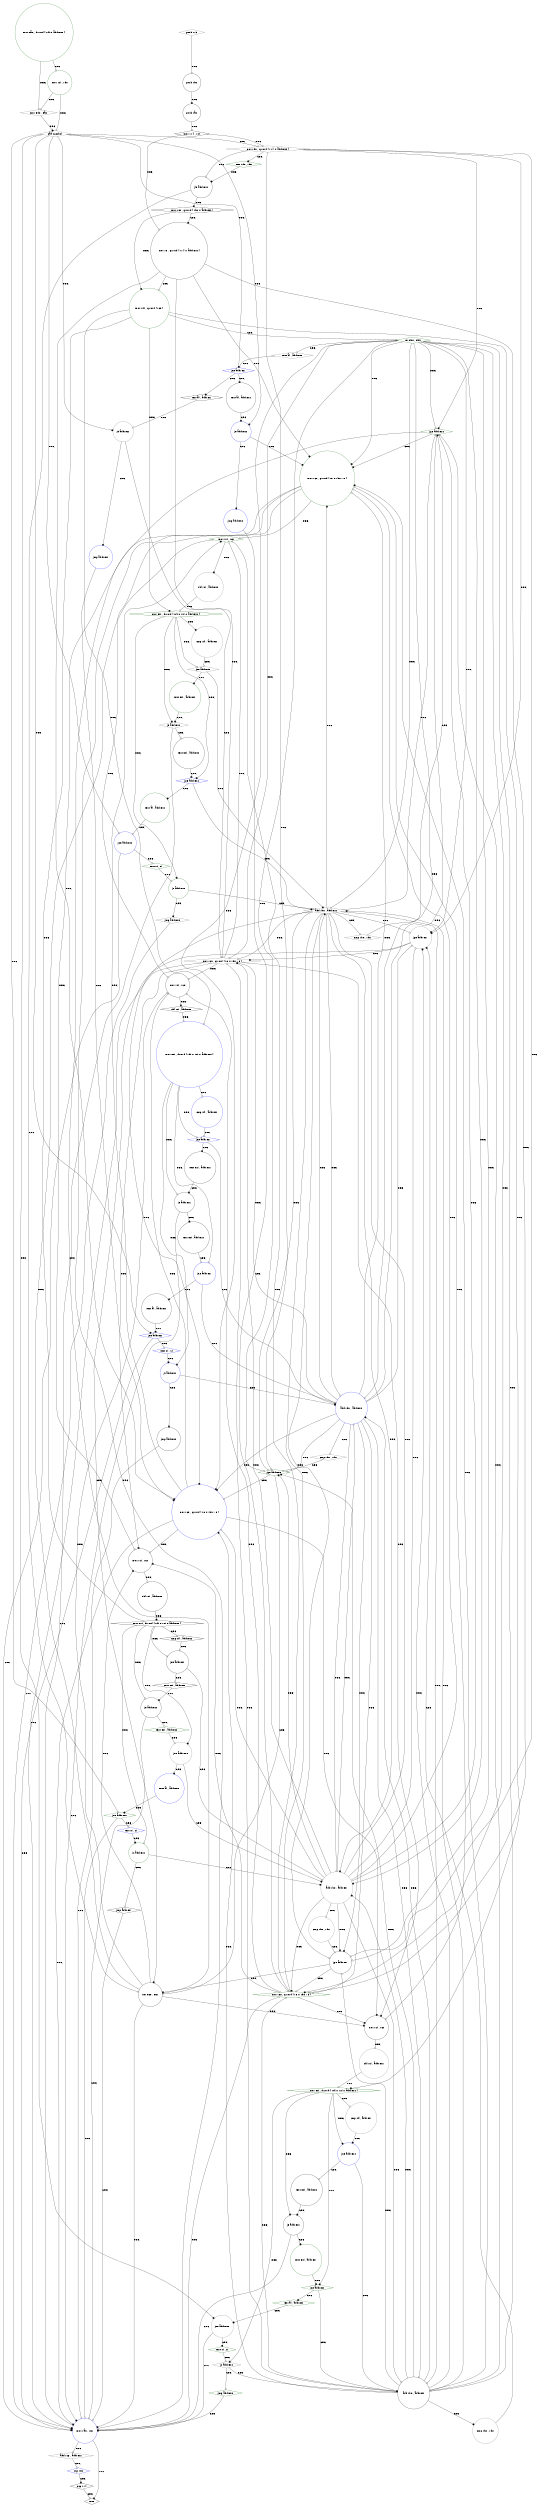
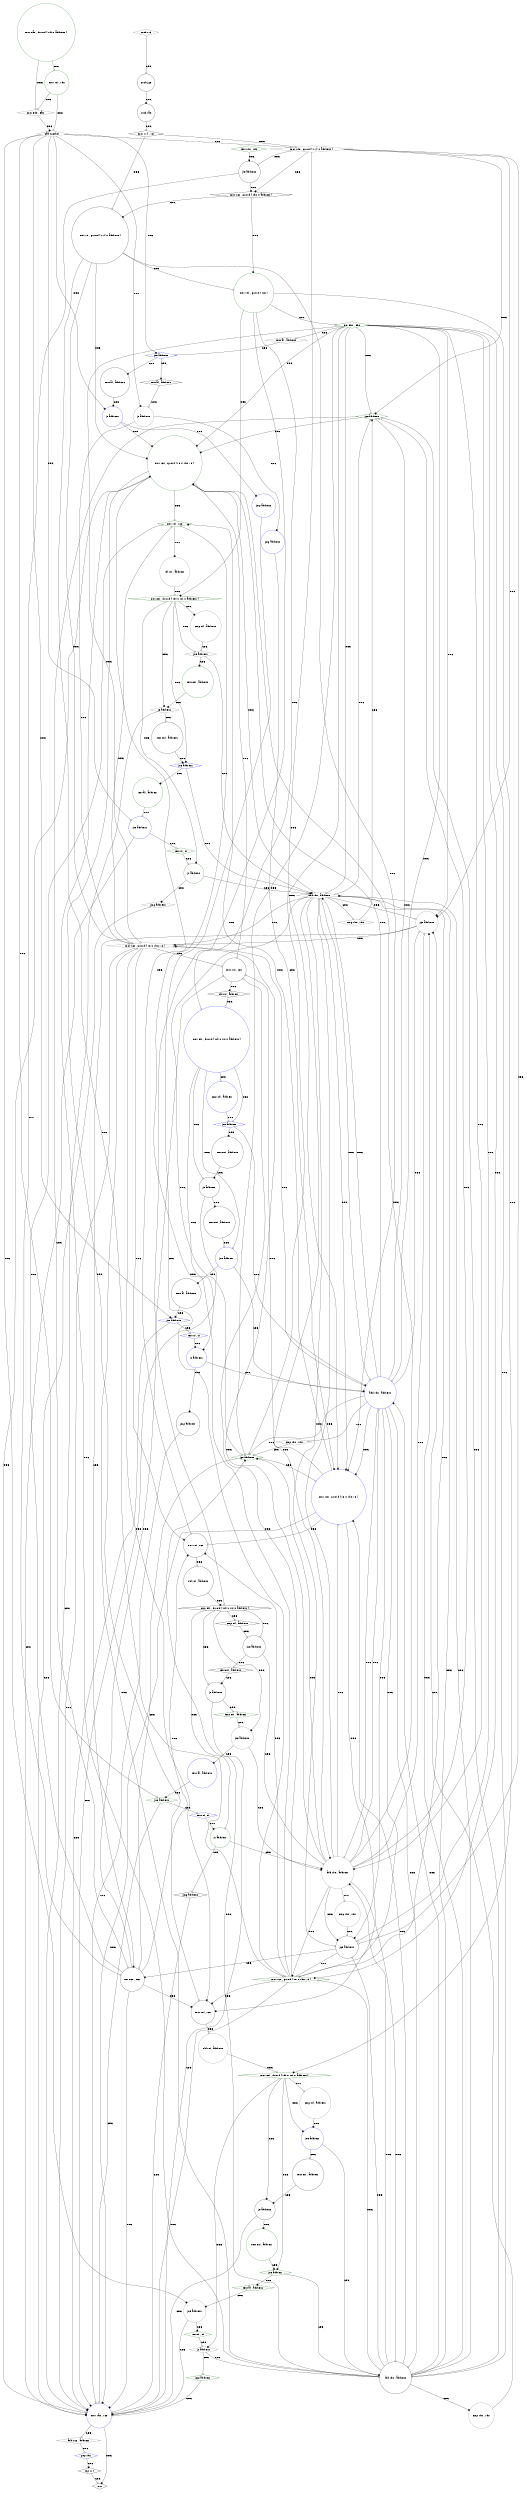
(192, 83) -> (146, 83)
(256, 156) -> (282, 171)
